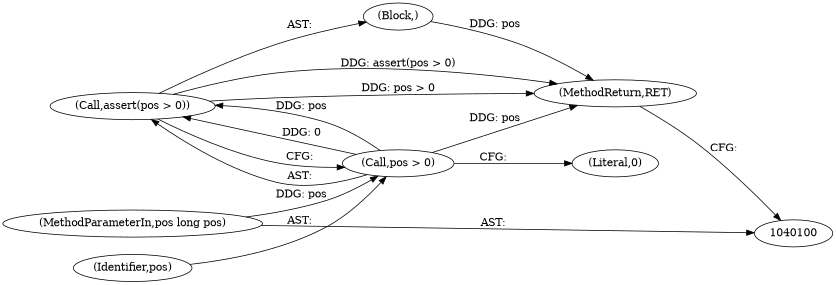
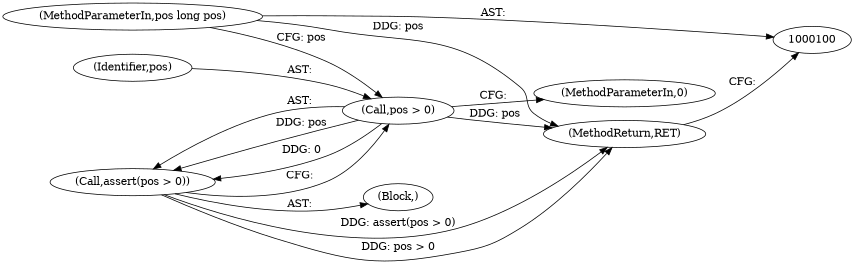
(511, 41) -> (419, 41)
(615, 163) -> (625, 93)
(301, 195) -> (301, 38)
(794, 233) -> (812, 40)
